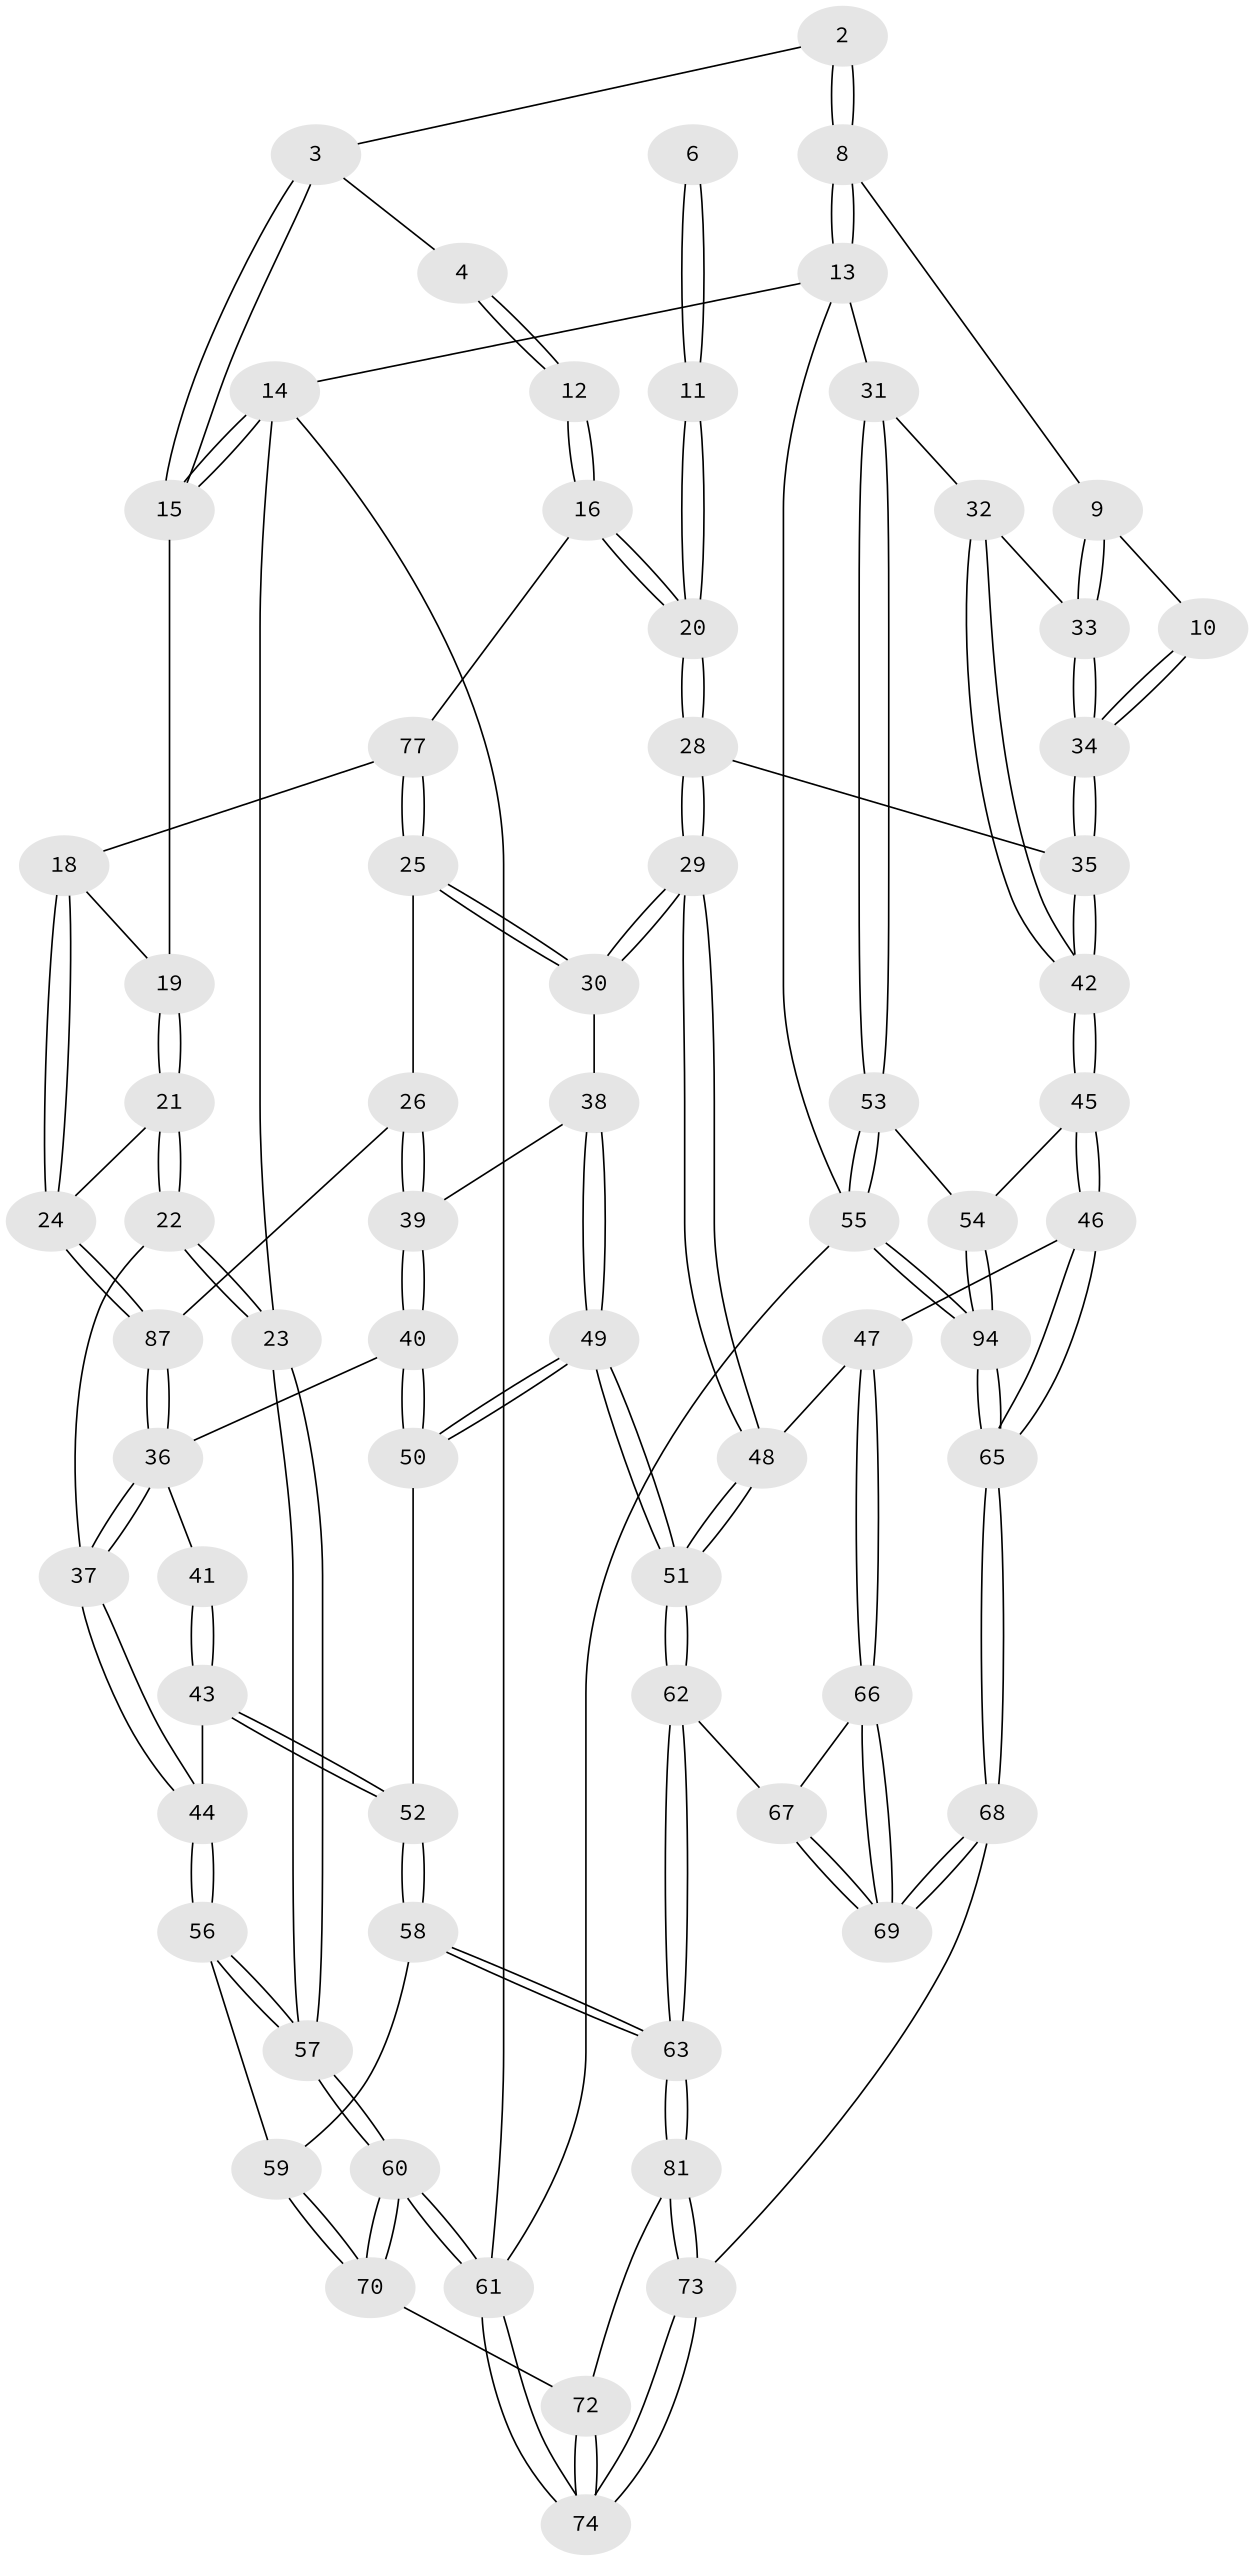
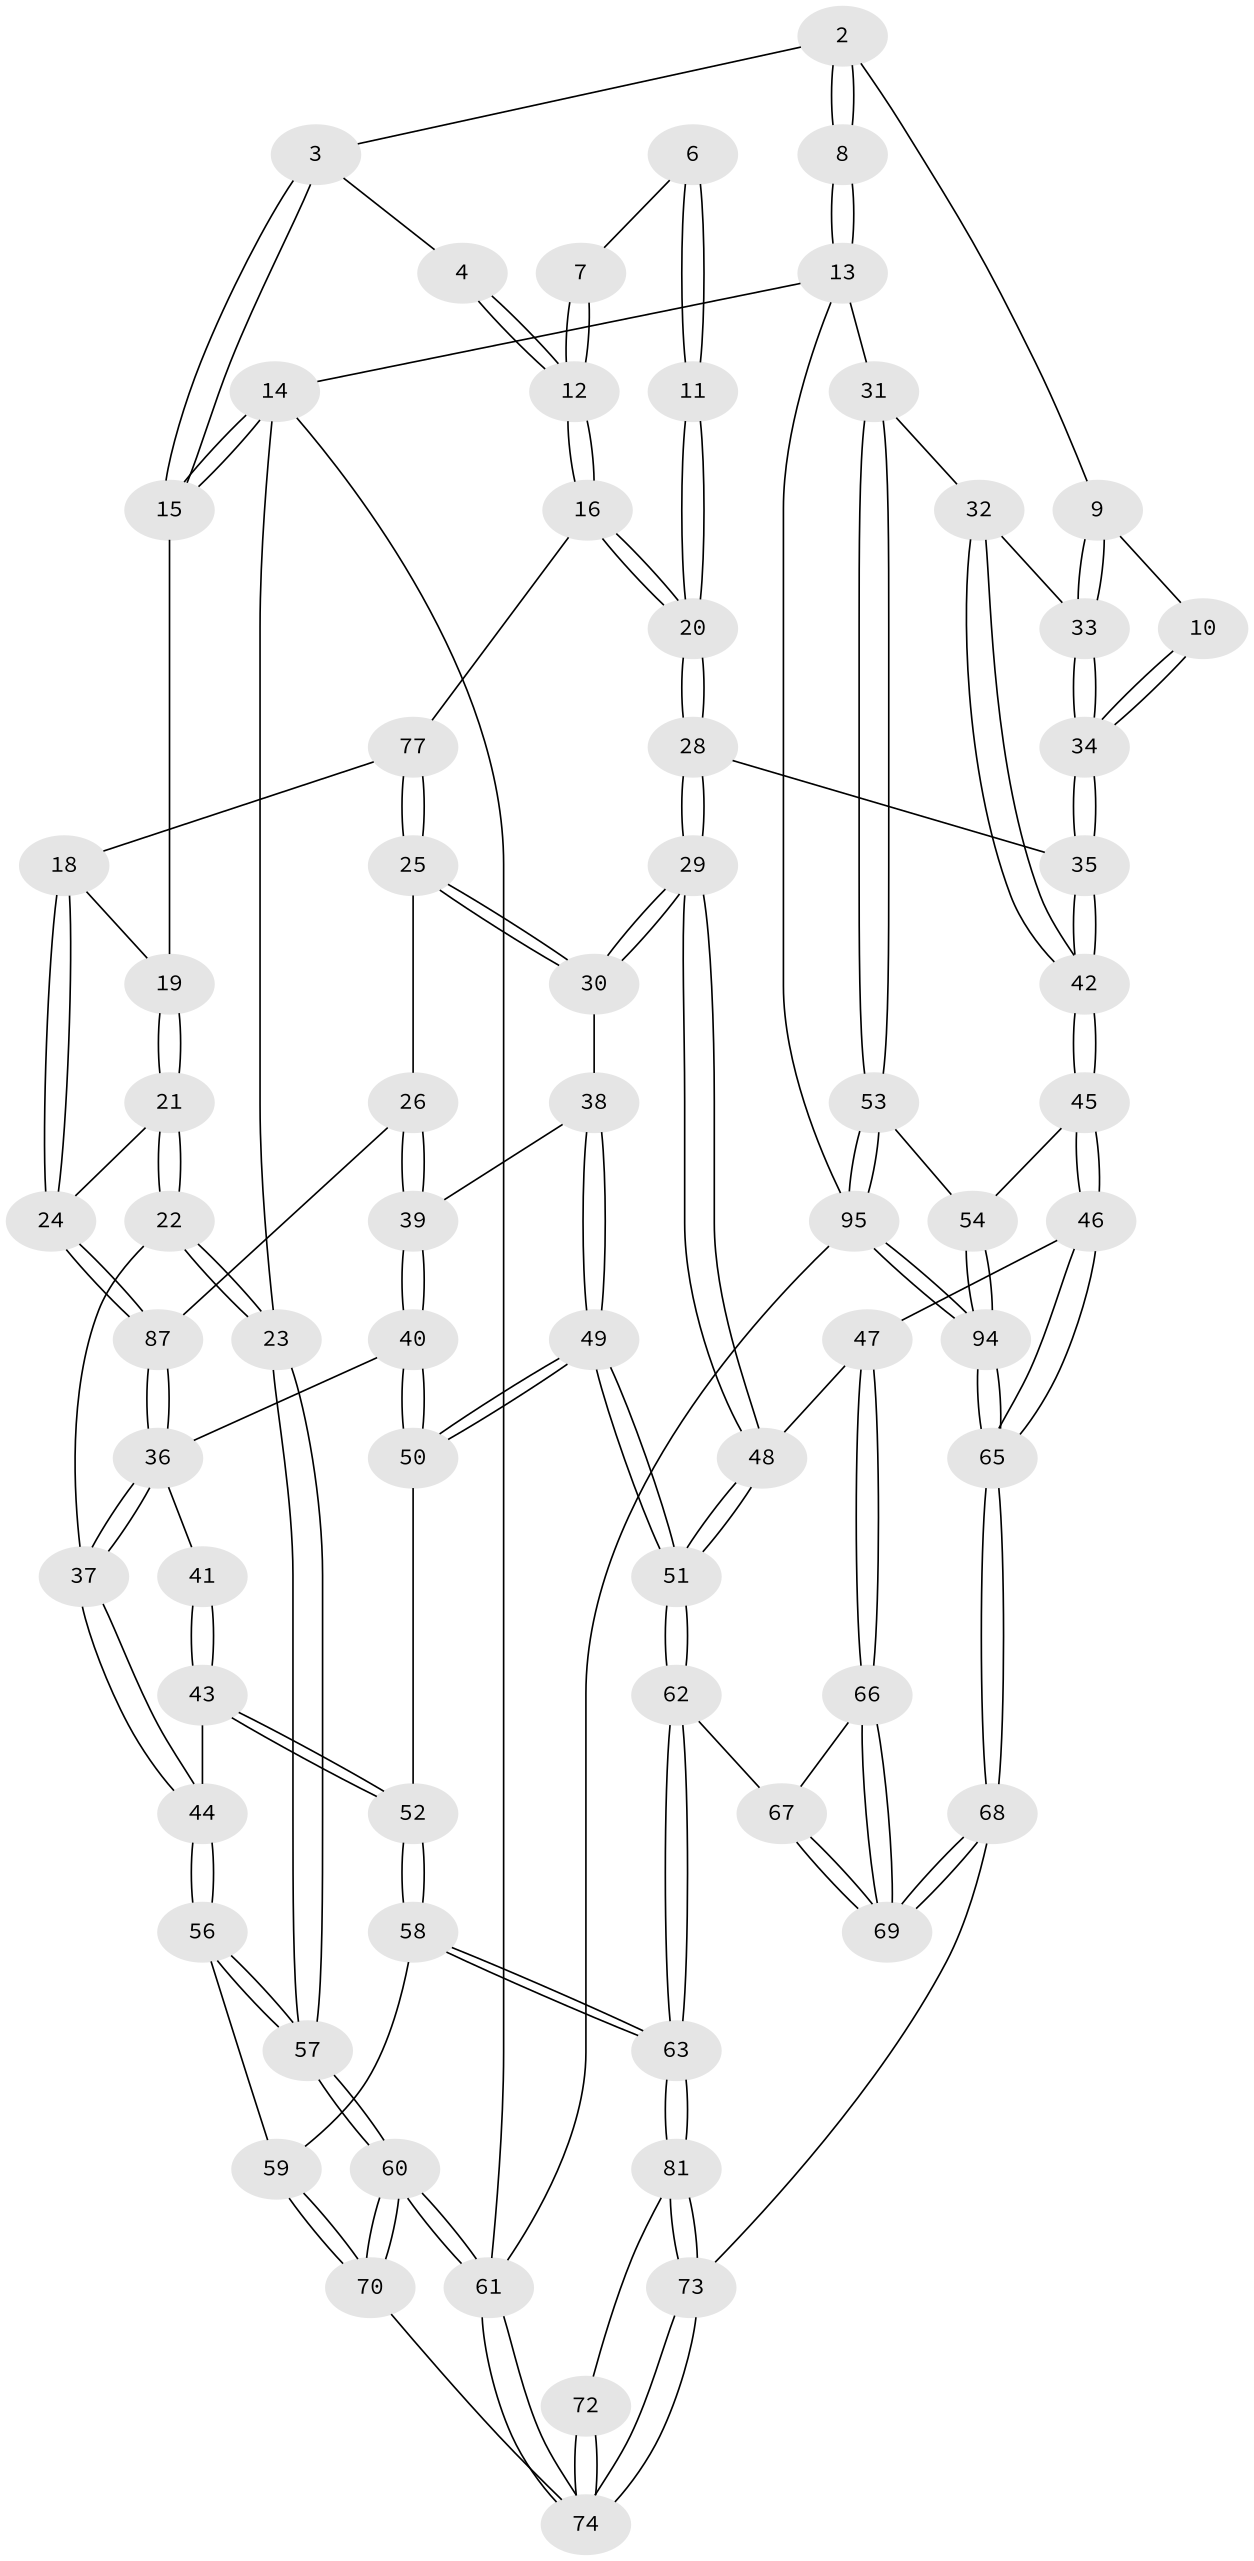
none -> (581, 273)
(970, 333) -> (986, 266)
(854, 1221) -> (854, 1221)
(475, 2345) -> (474, 2409)
